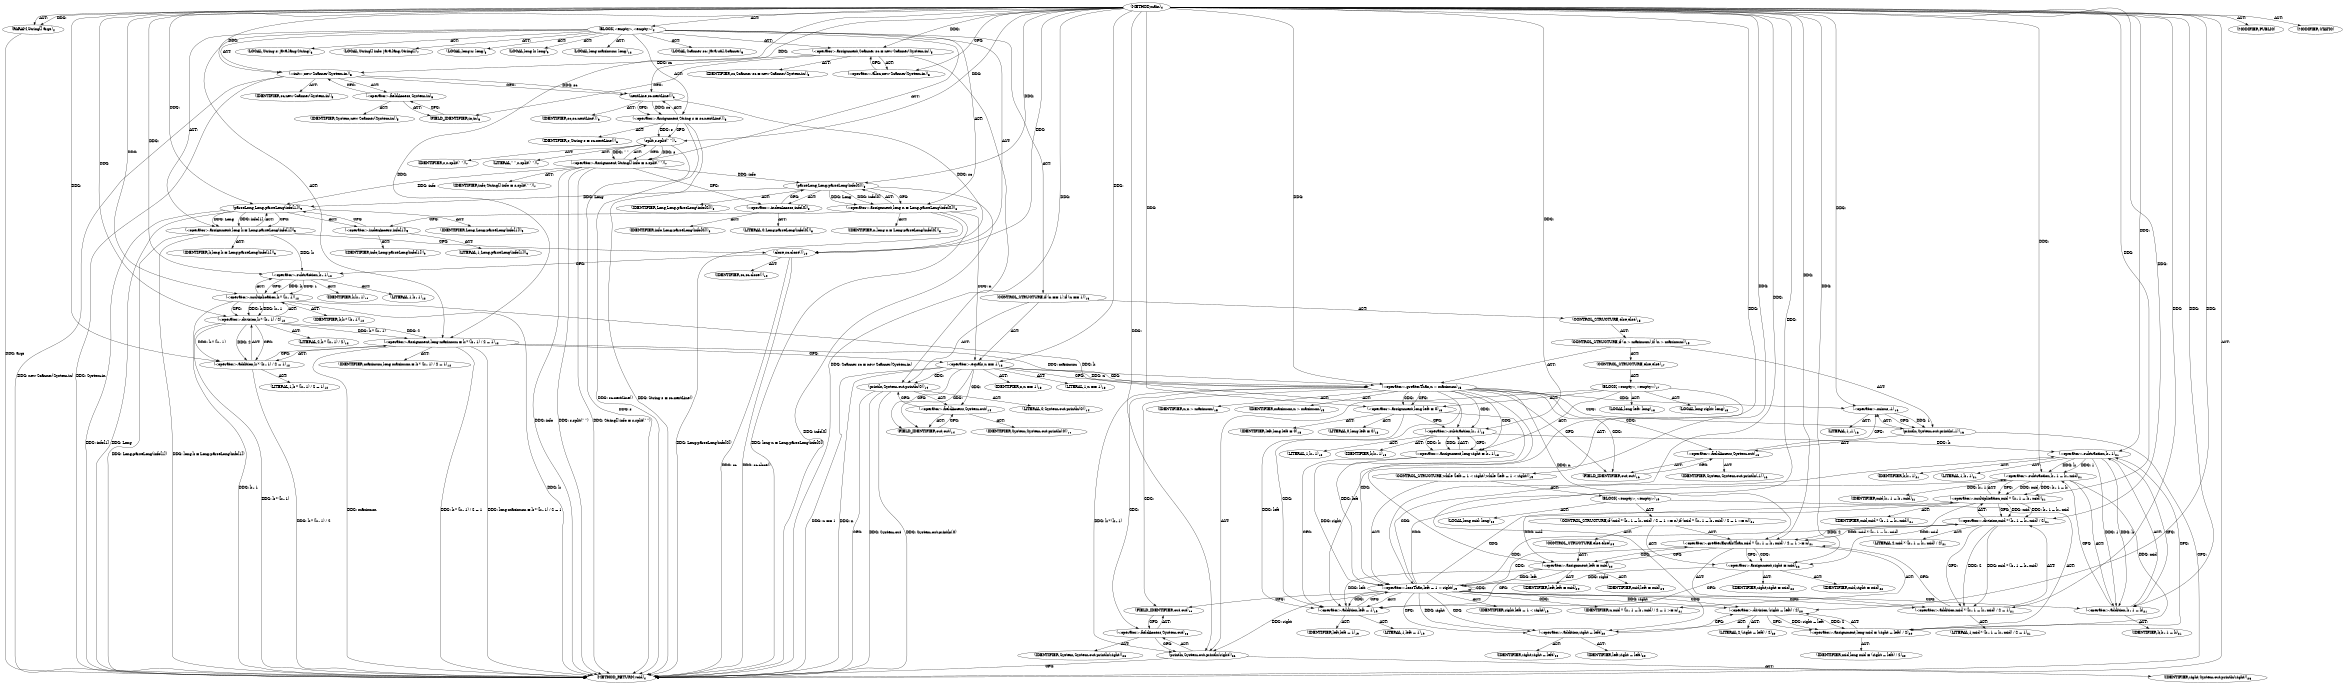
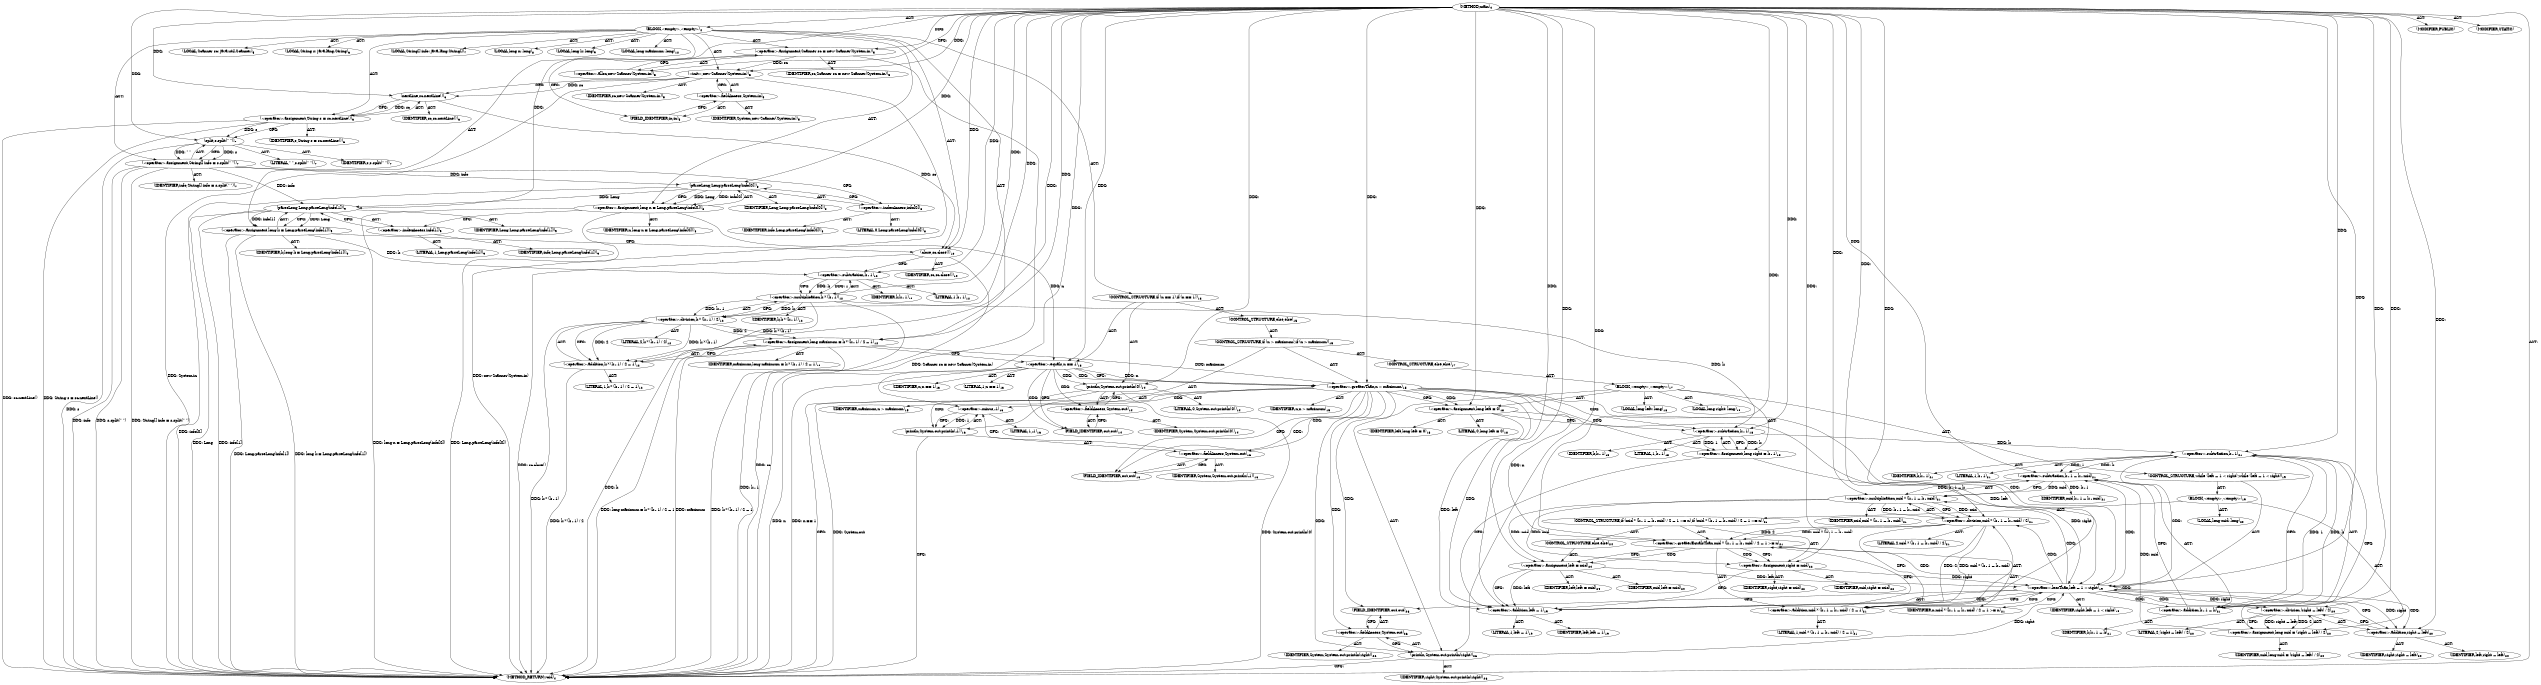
(33, 30) -> none
(1108, 521) -> (1321, 521)
(1298, 608) -> (1782, 645)
(2127, 621) -> (2140, 581)
